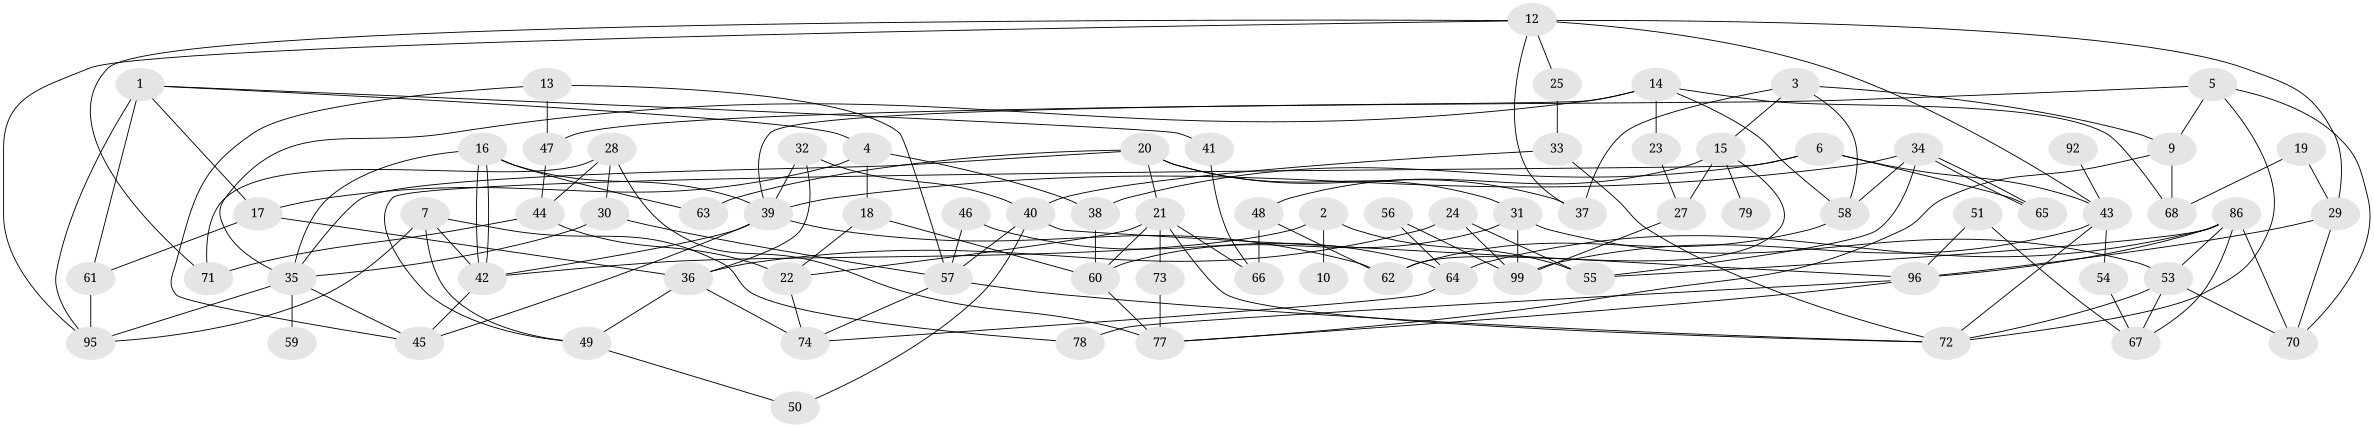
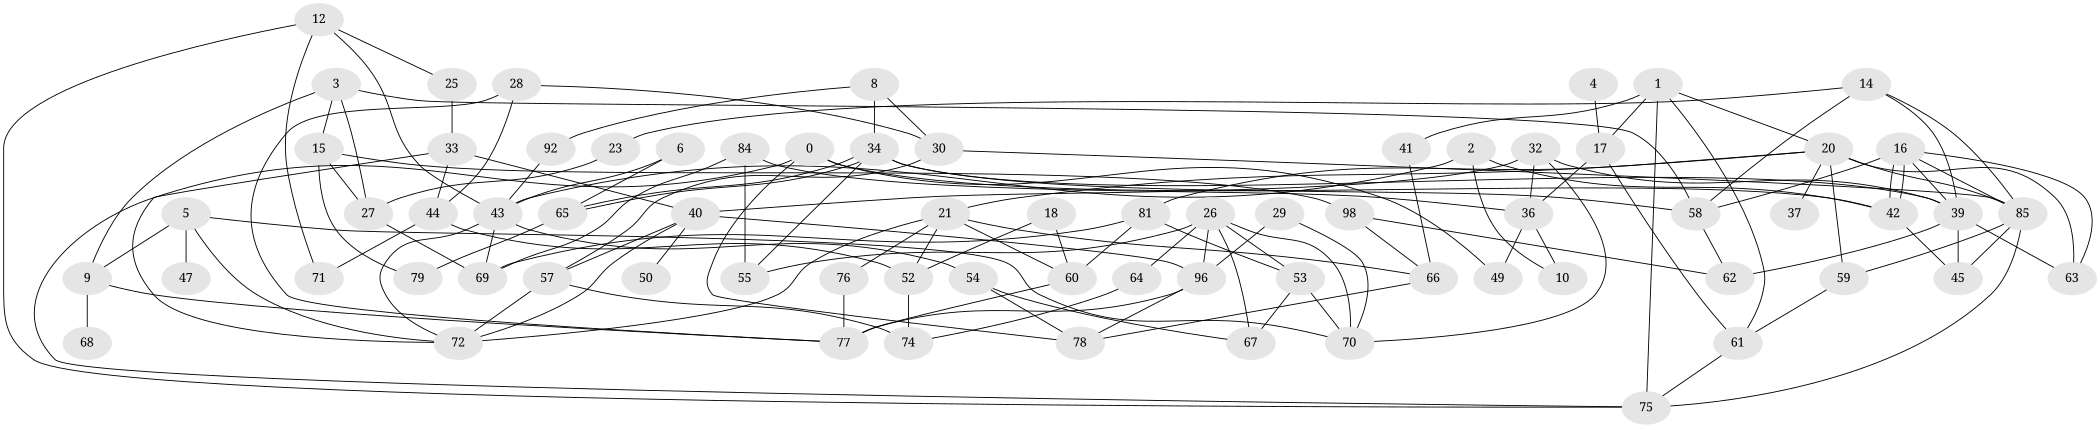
(1992, 32) -> none
(547, 84) -> none
none -> (874, 84)
(1937, 107) -> none
(576, 109) -> (1743, 117)
(1665, 115) -> (355, 148)
(1515, 128) -> none
(2301, 149) -> none
(362, 170) -> none
none -> (1840, 172)
(1009, 174) -> none
(544, 182) -> (443, 182)
(867, 182) -> none
(425, 214) -> (810, 149)
(966, 214) -> none
(1095, 214) -> none
(1259, 214) -> (1350, 214)
(1388, 214) -> none
(1453, 214) -> (745, 149)
(1518, 214) -> (1146, 214)
none -> (1836, 214)
(1978, 214) -> none
(2237, 214) -> (1211, 214)
none -> (498, 243)
(1439, 246) -> (984, 182)
(629, 253) -> (2011, 244)
(1687, 259) -> none
(292, 279) -> (2023, 214)
(787, 279) -> (909, 279)
(1160, 279) -> (844, 279)
(1518, 279) -> (483, 279)
none -> (1016, 305)
(747, 311) -> (1543, 241)
none -> (1257, 311)
none -> (1791, 311)
none -> (1562, 314)
(2061, 317) -> (580, 294)
(91, 343) -> (1646, 408)
(691, 376) -> none
